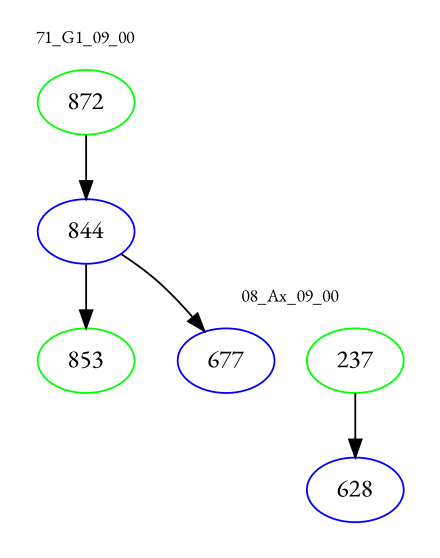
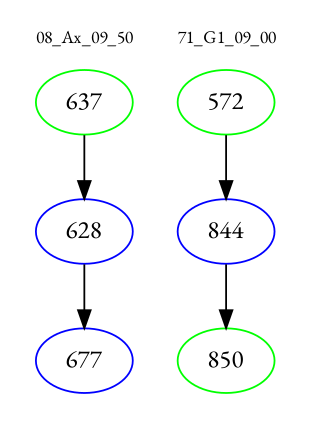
(86, 102) -> (226, 102)
(291, 297) -> (85, 39)
(175, 298) -> (84, 287)
(86, 361) -> (226, 361)
(355, 361) -> (84, 102)
